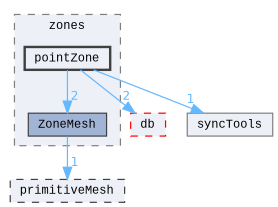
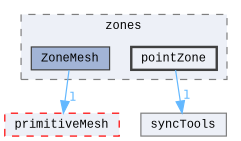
(67, 86) -> none
(148, 125) -> none
(67, 191) -> (62, 125)
